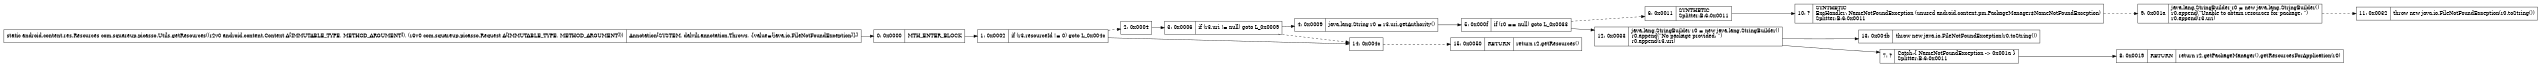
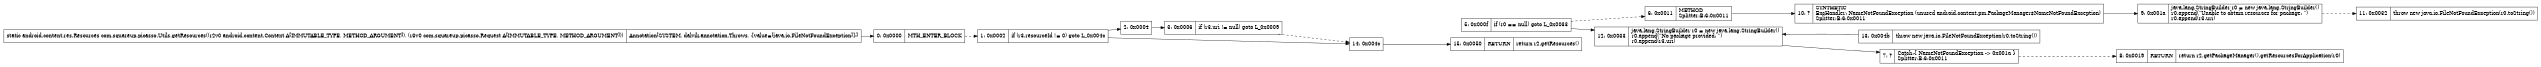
(1694, 11) -> (1691, 11)
(2119, 14) -> (2119, 14)
(1366, 25) -> none
(1113, 30) -> (1113, 30)
(969, 36) -> (969, 36)
(1819, 39) -> (1822, 34)
(1415, 44) -> (1415, 44)
(2066, 56) -> (2066, 56)
